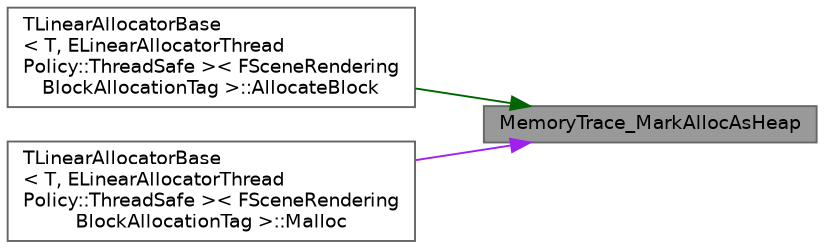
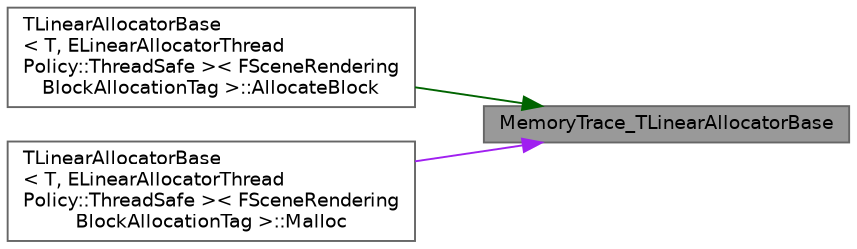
(650, 124) -> (667, 124)
